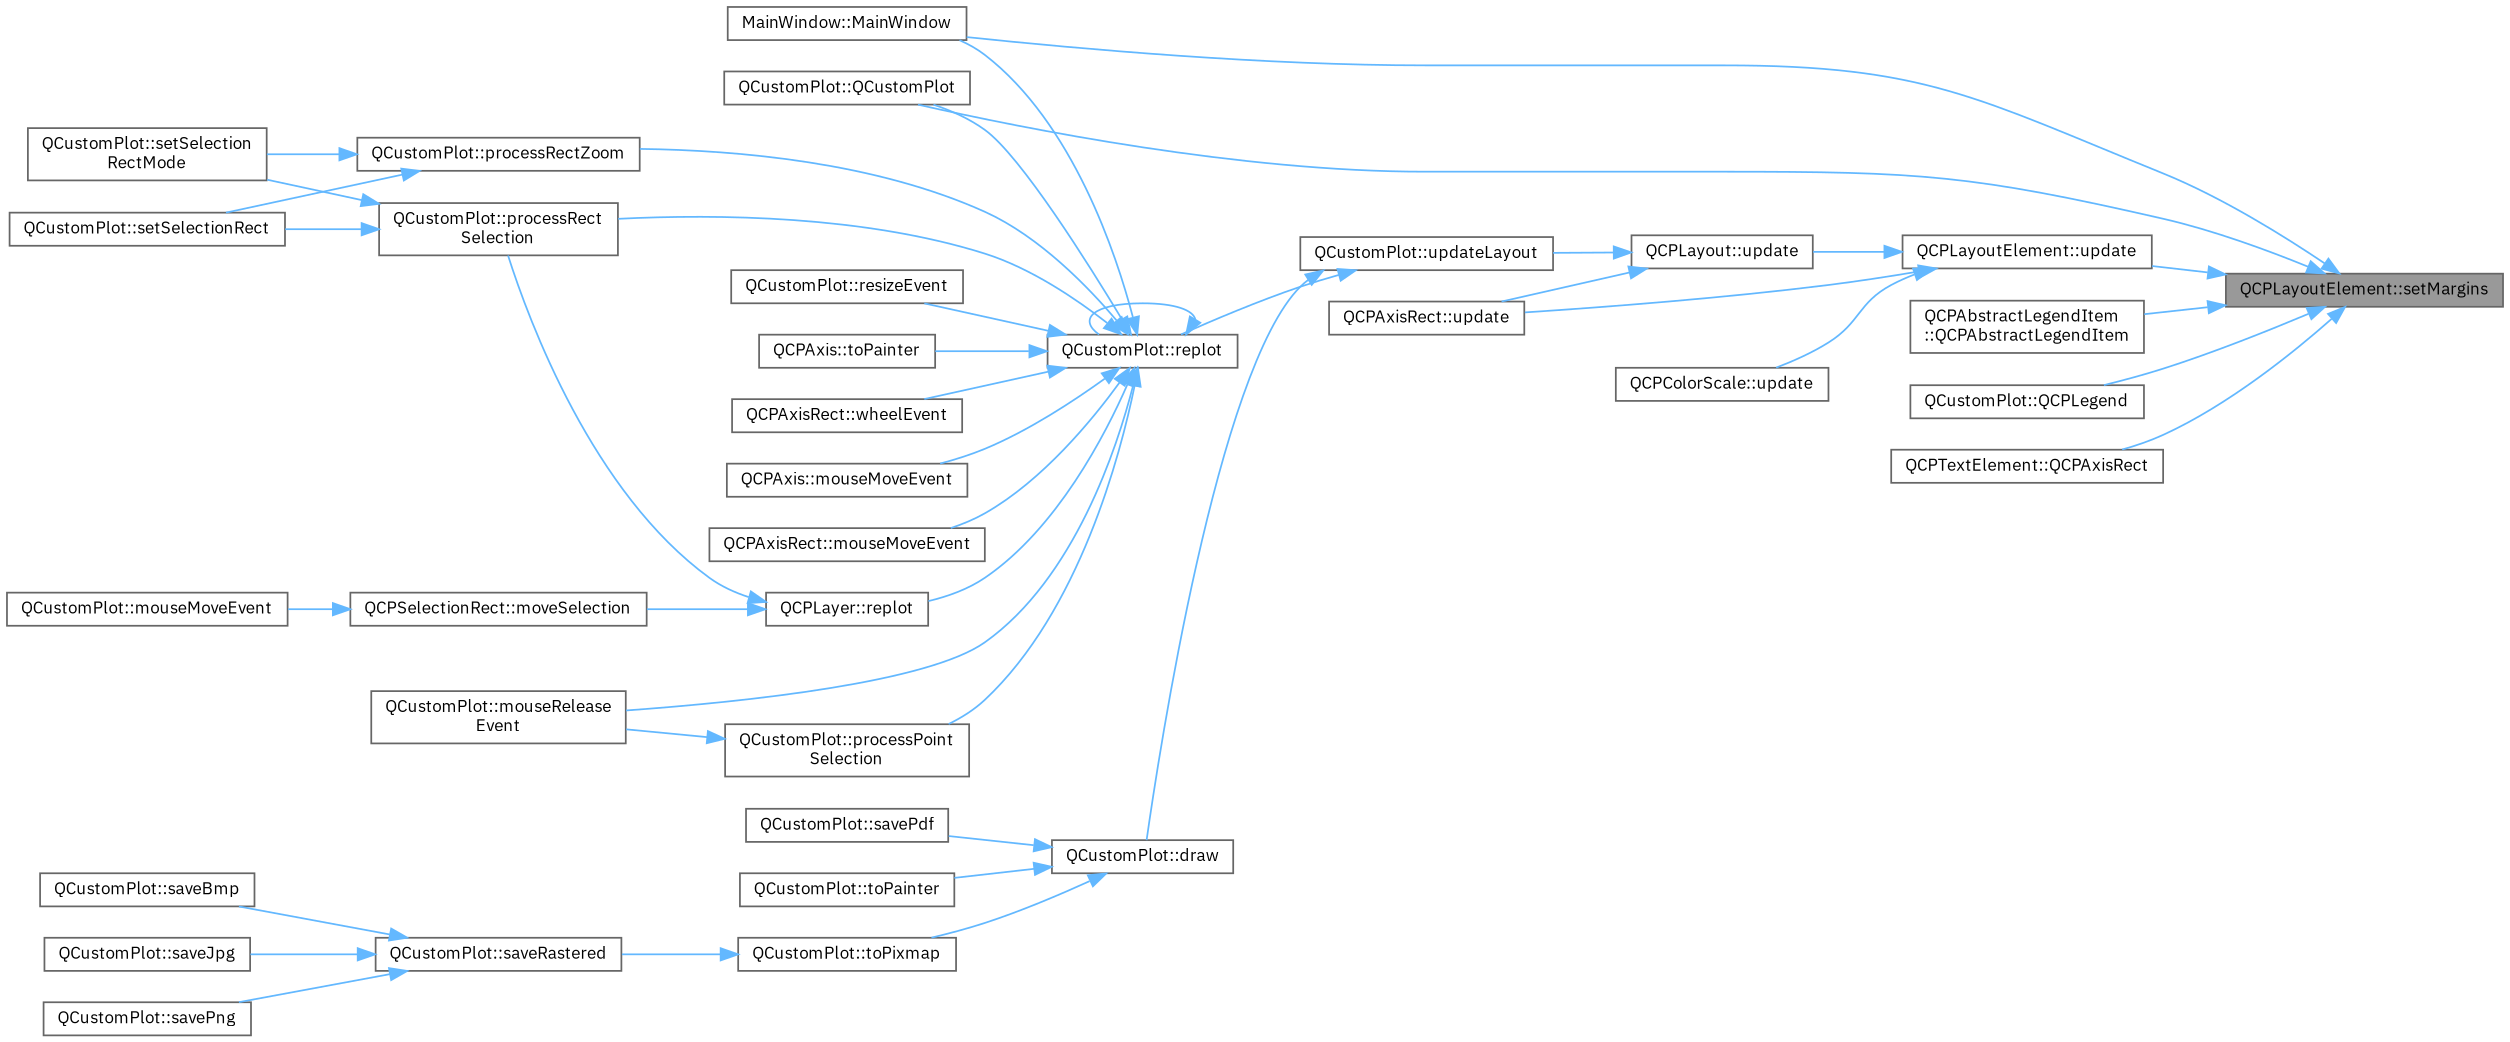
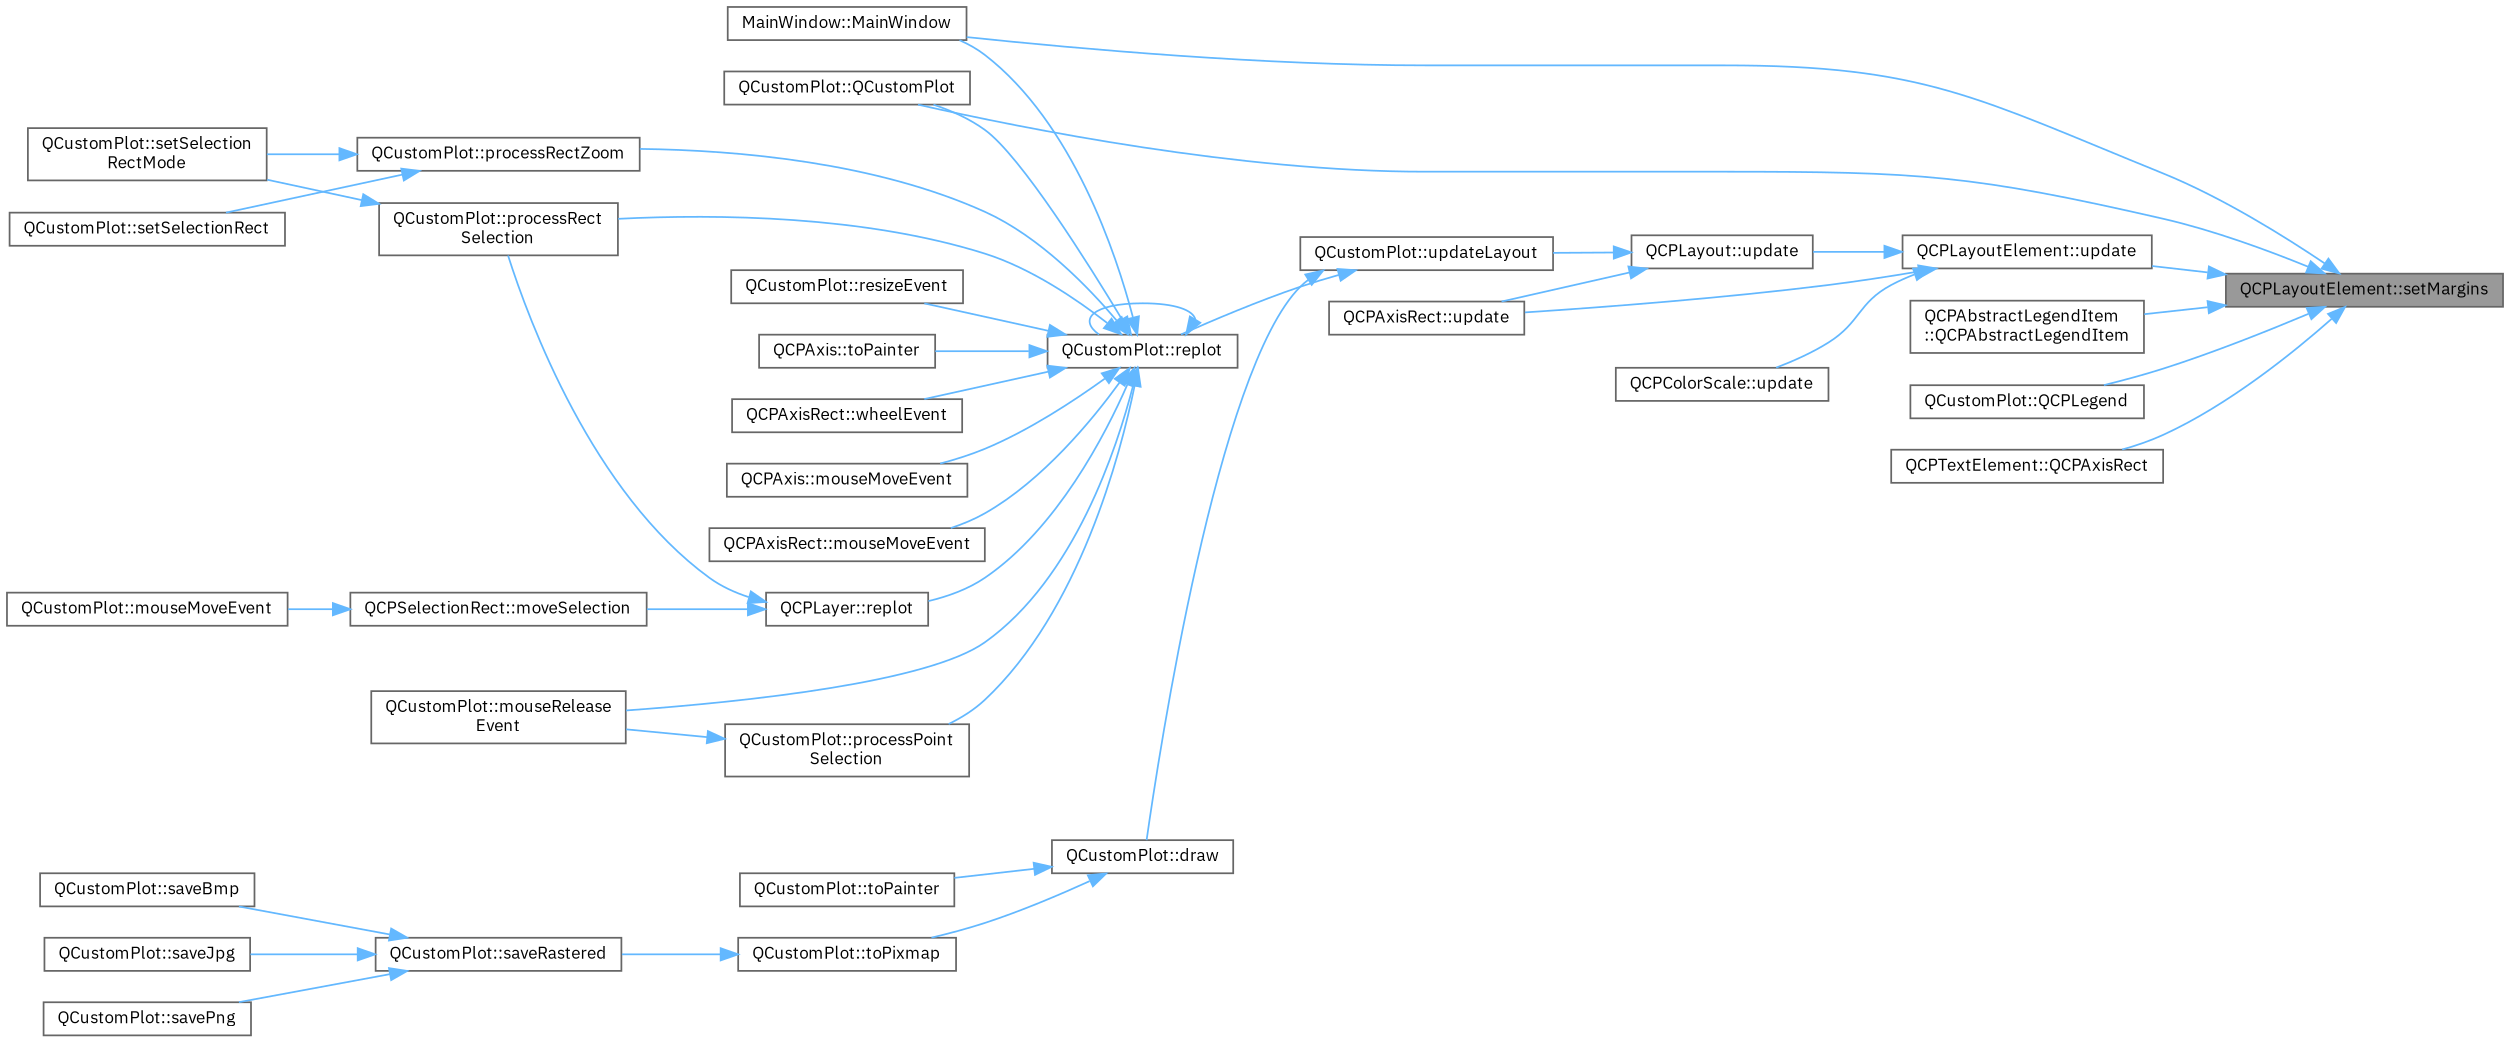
(323, 229) -> none
(847, 825) -> none
